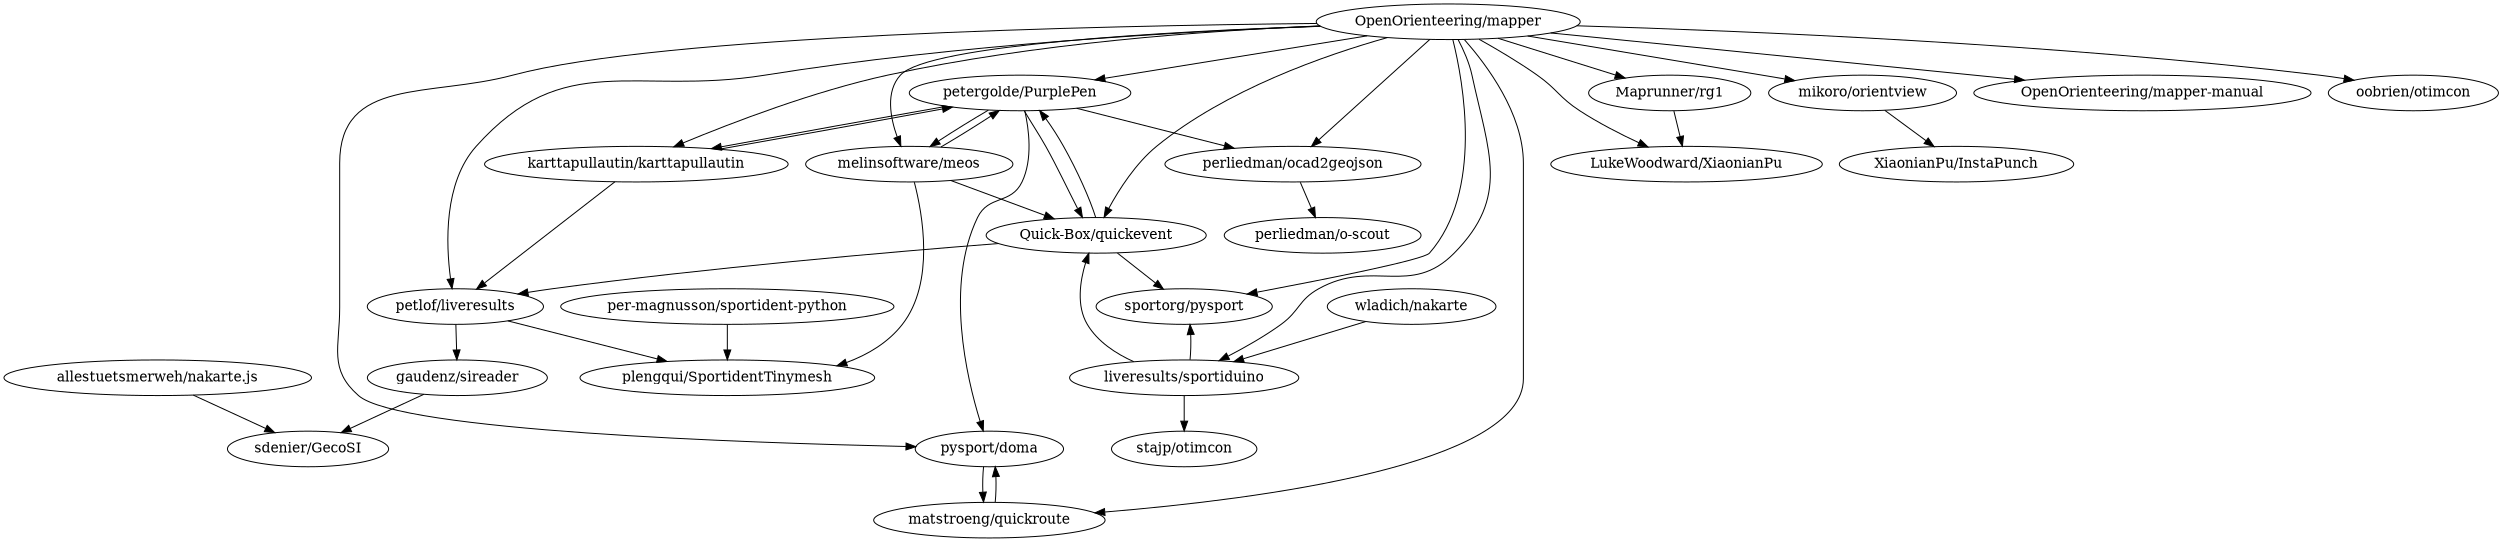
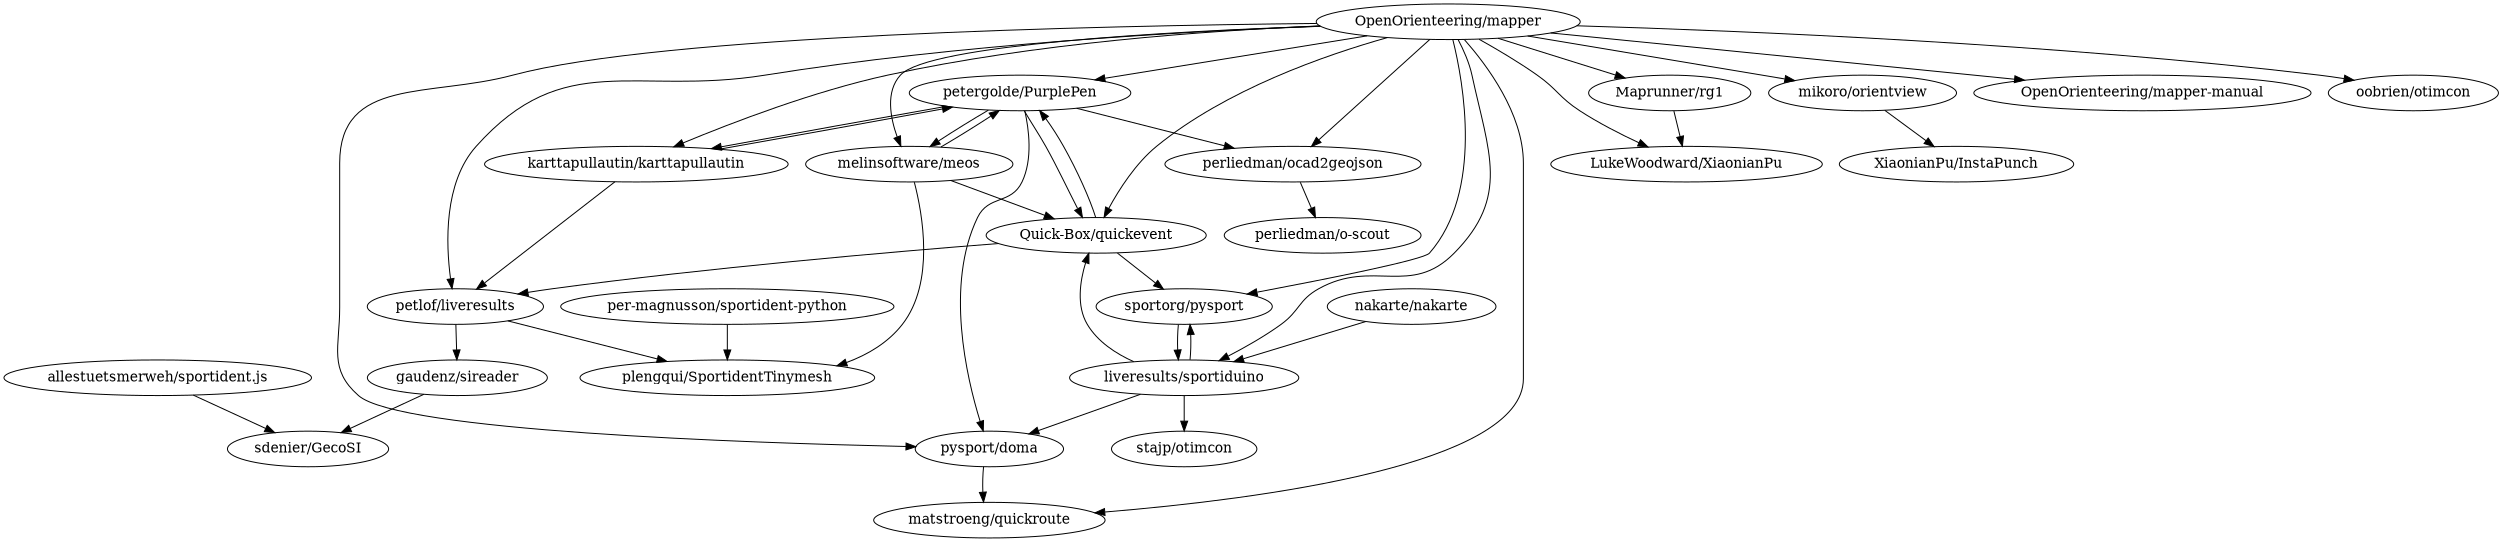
(1412, 307) -> (1412, 307)
none -> (1178, 337)
(158, 378) -> (158, 378)
(996, 489) -> (1089, 412)
